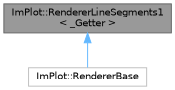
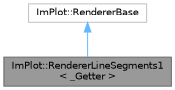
(88, 55) -> (88, 45)
